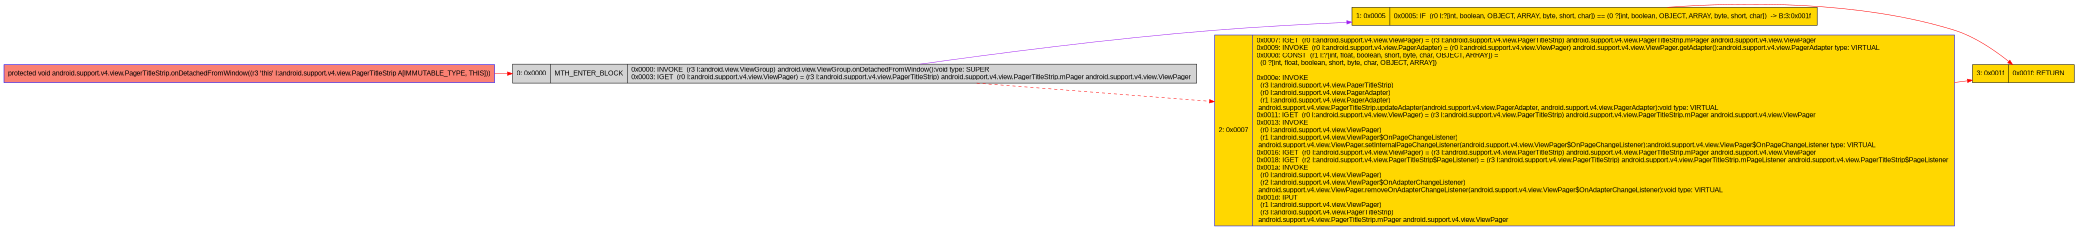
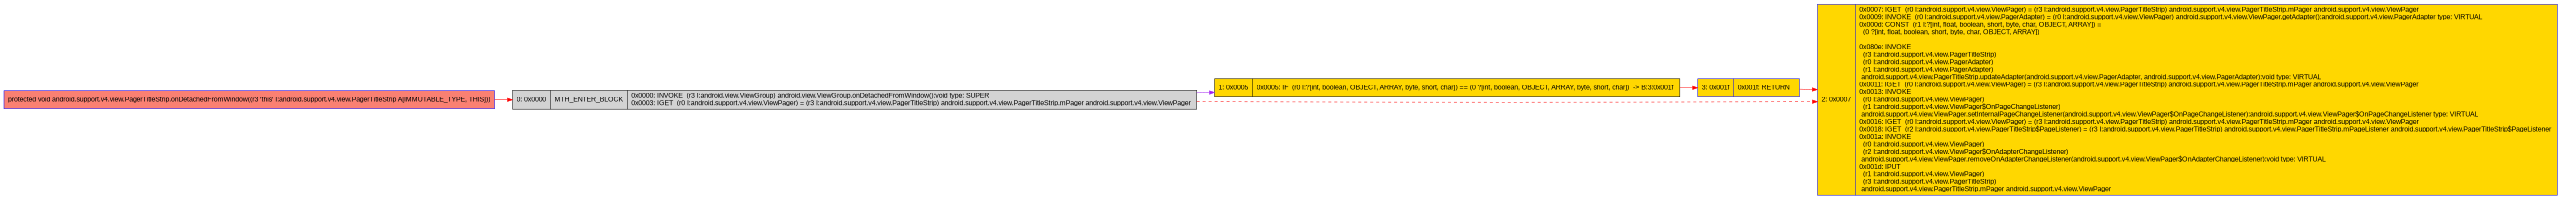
(2023, 74) -> (1749, 88)
(1284, 78) -> (1887, 47)
(1961, 82) -> (1806, 89)
